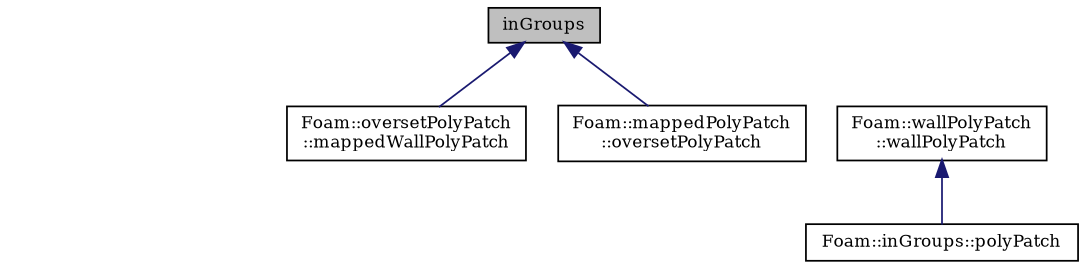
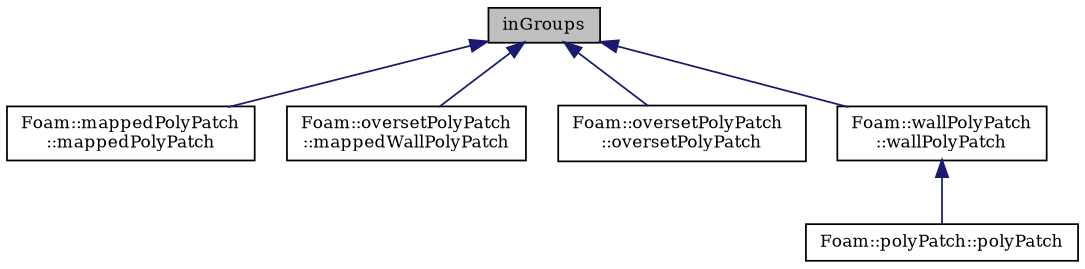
none -> (733, 77)
none -> (131, 133)
(682, 133) -> (682, 133)
(942, 242) -> (942, 242)
